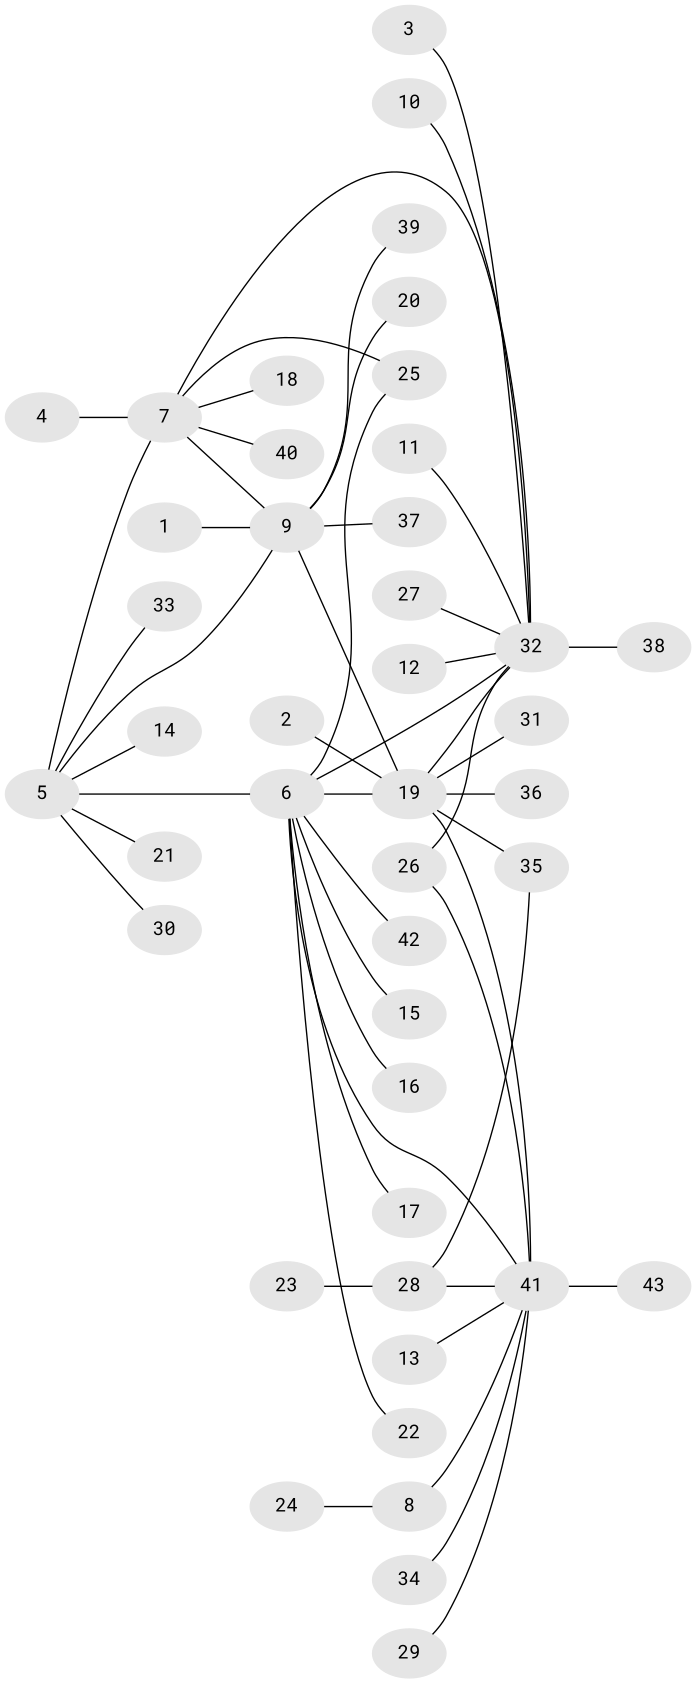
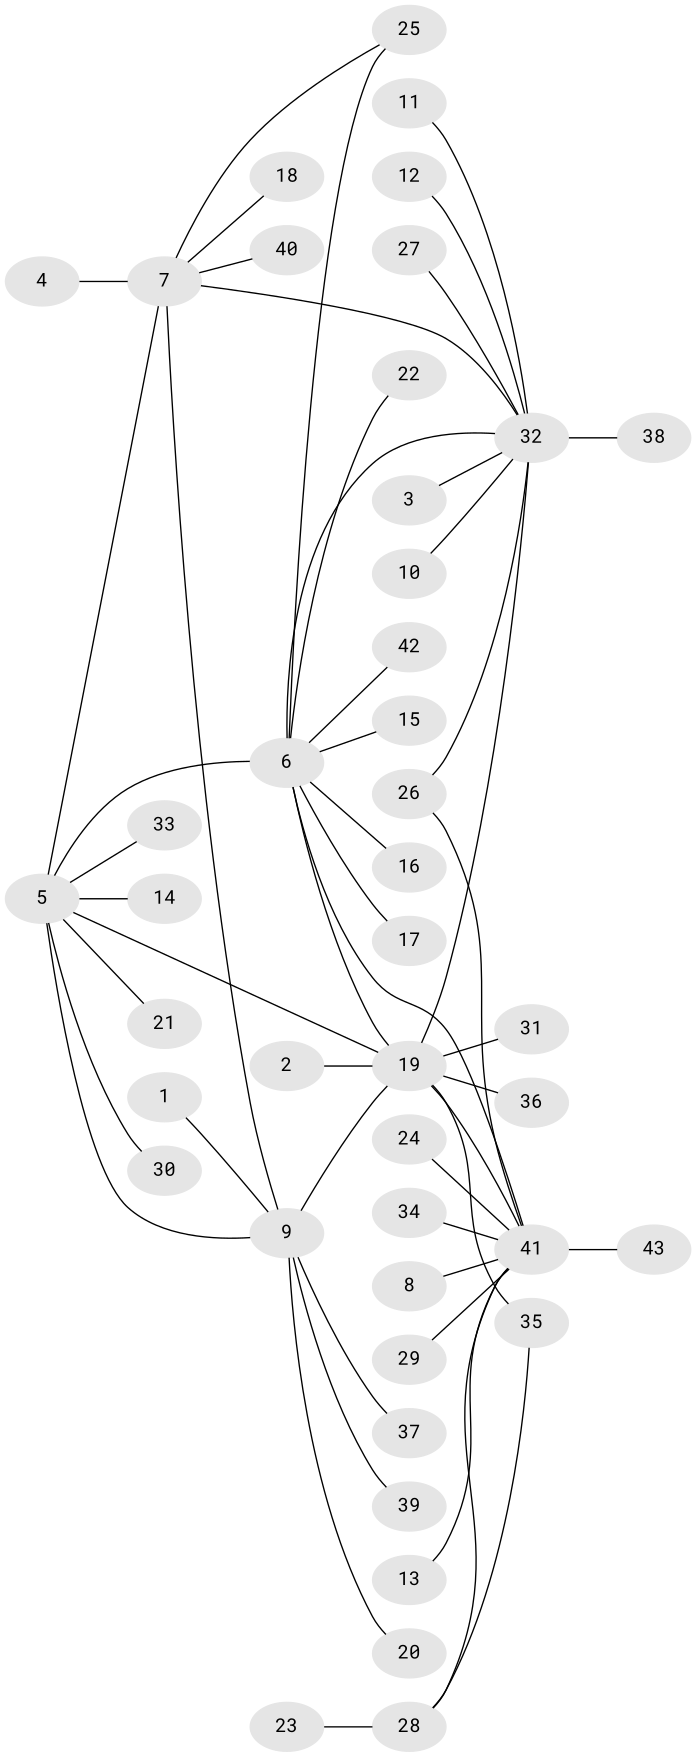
none -> (218, 979)
(348, 1507) -> (461, 1186)
